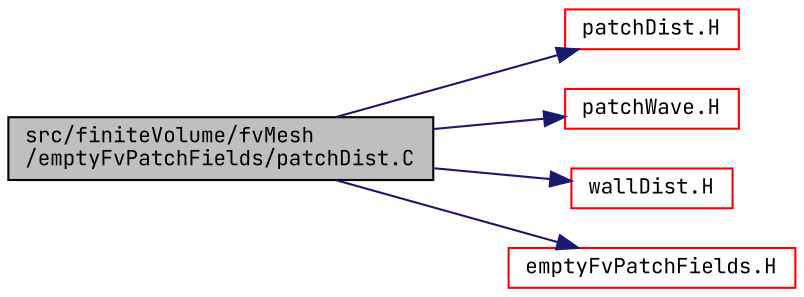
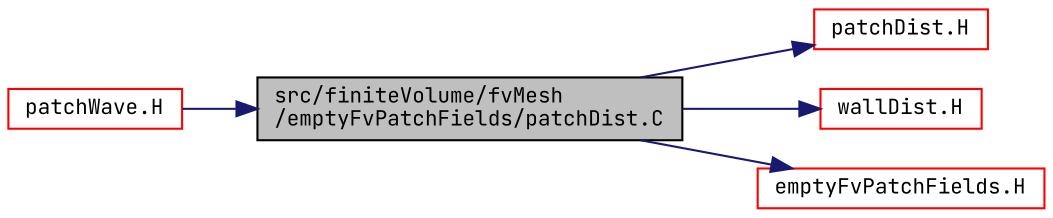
(489, 124) -> (209, 109)
